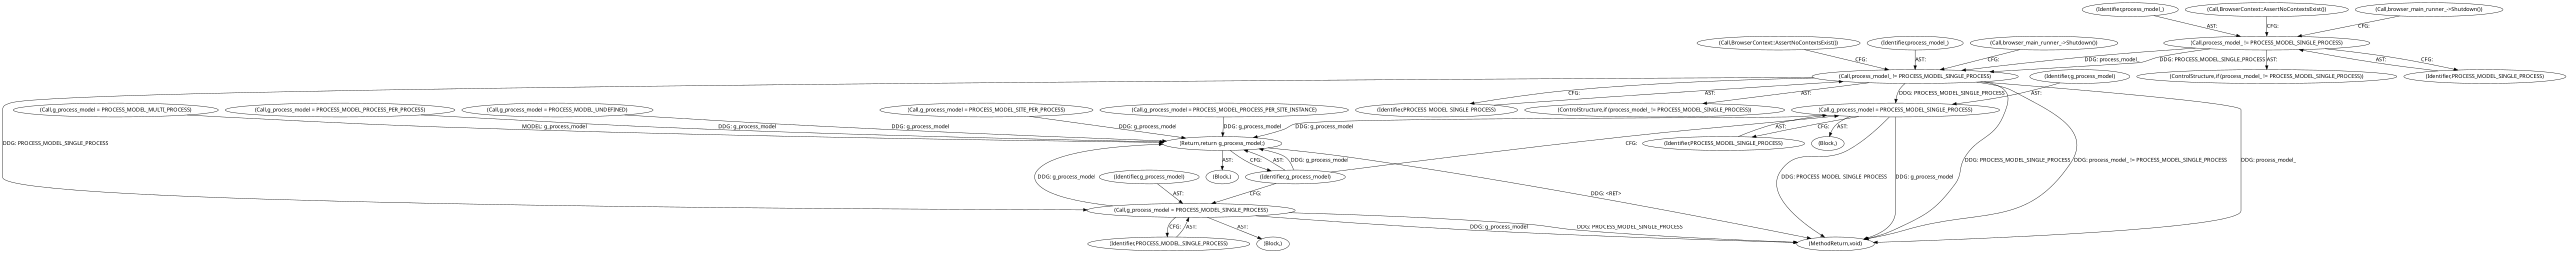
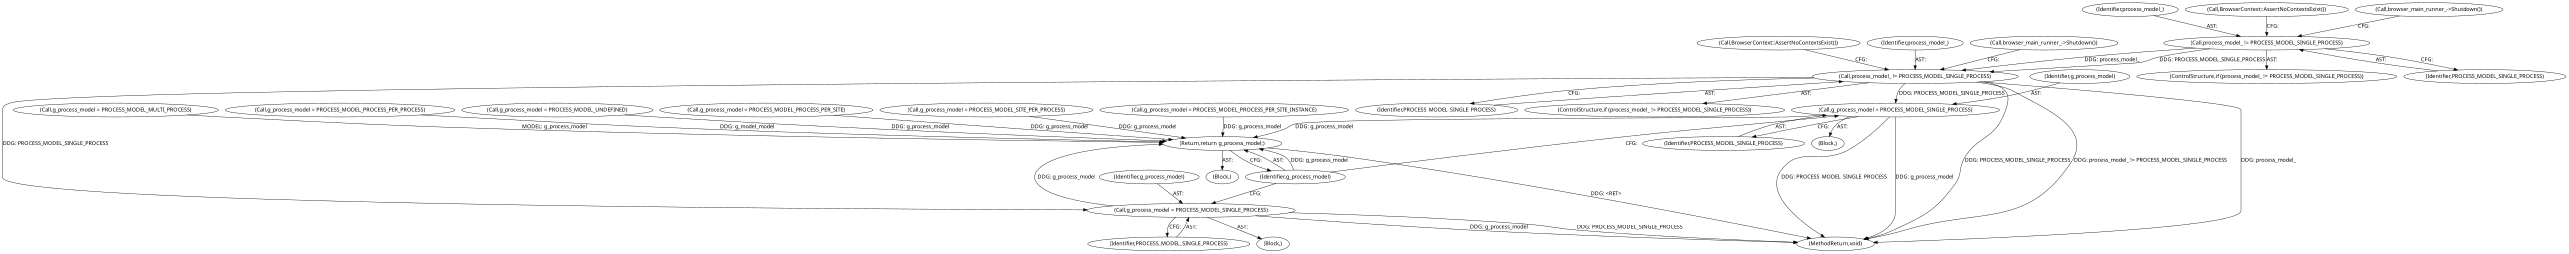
none -> (766, 110)
(747, 127) -> (747, 127)
